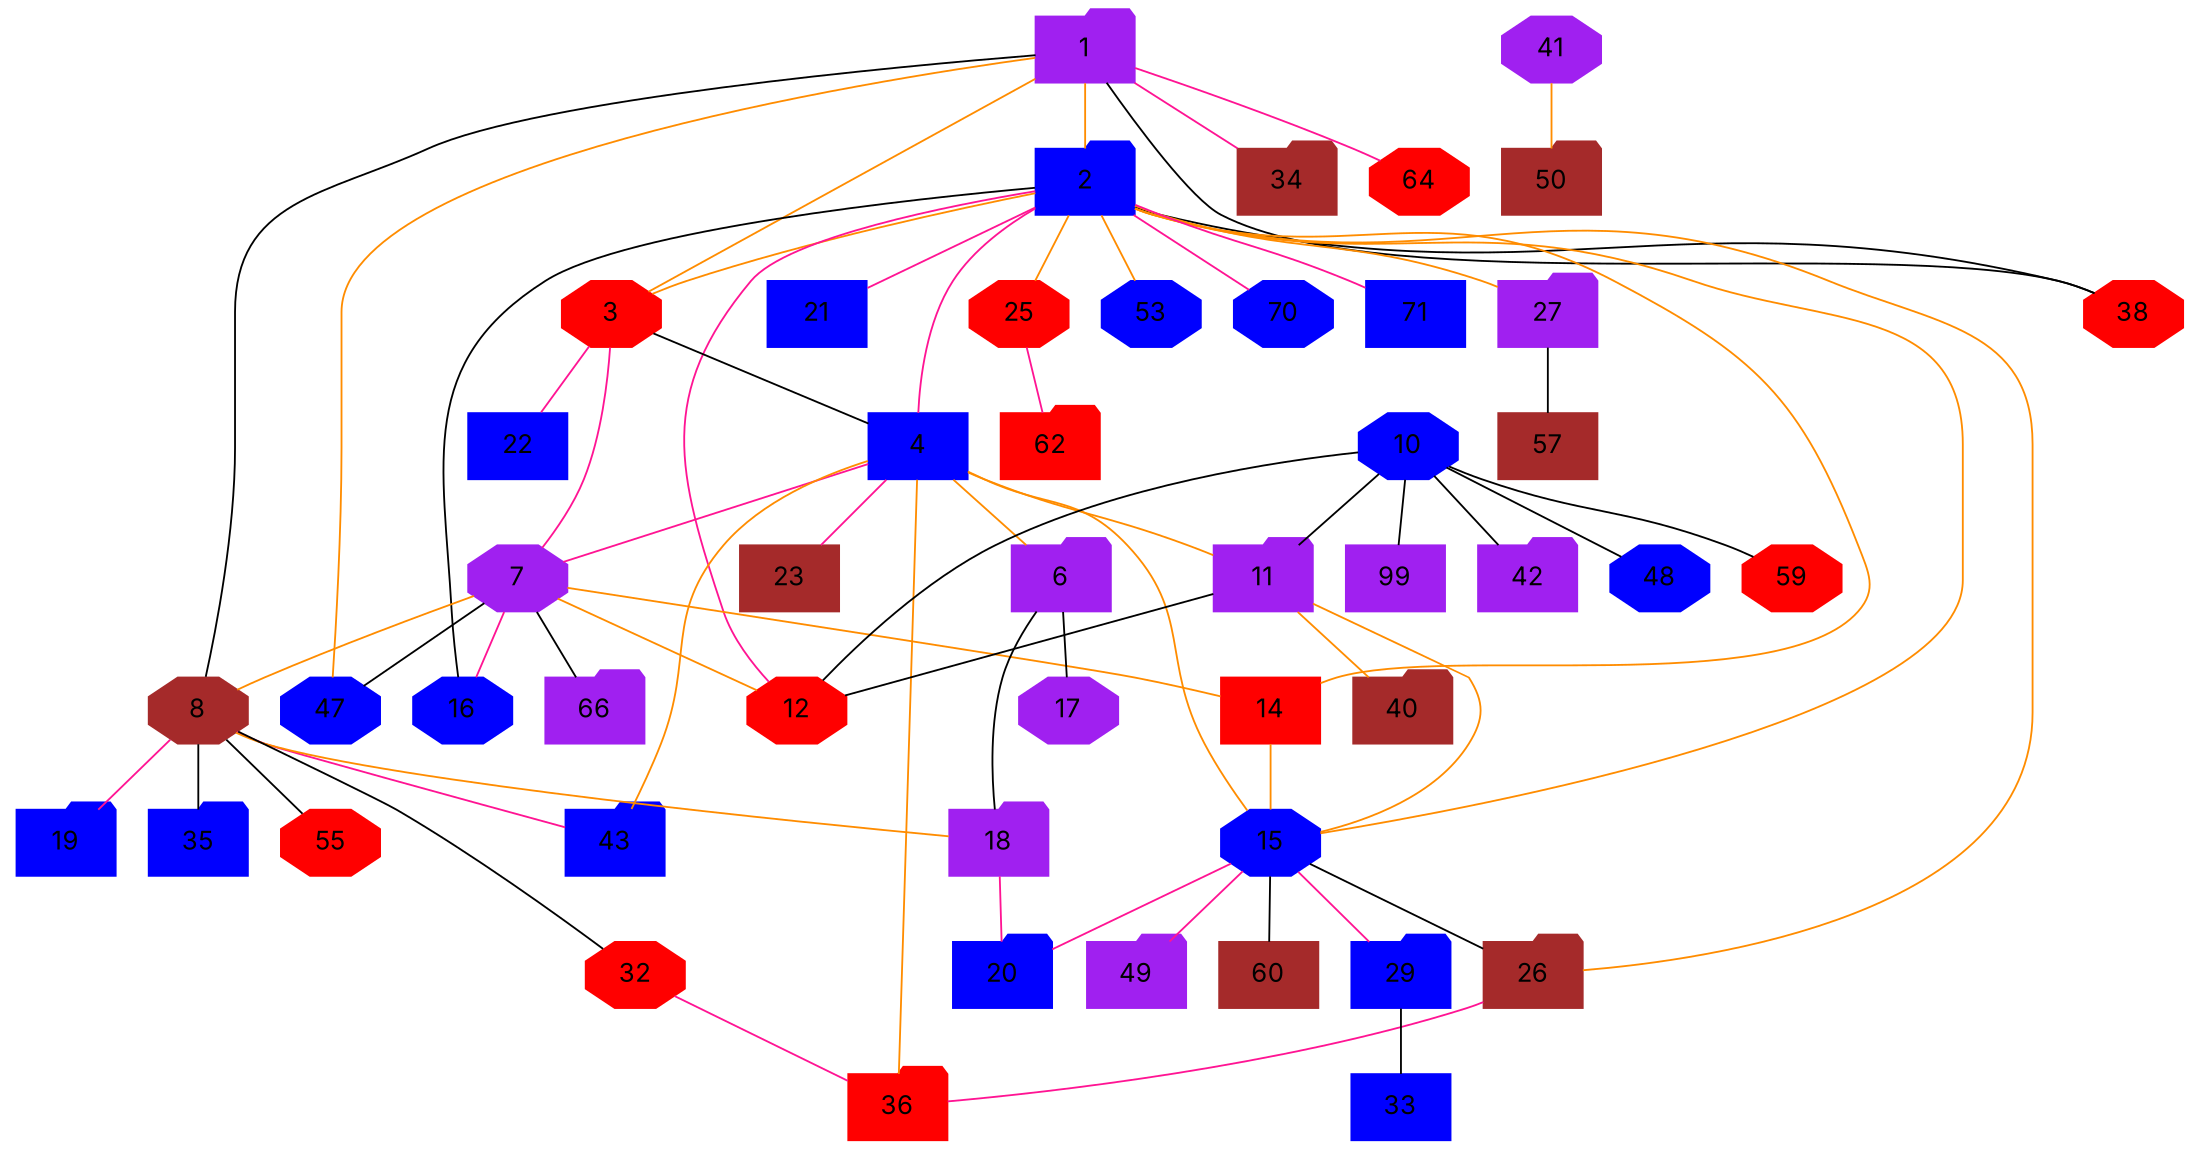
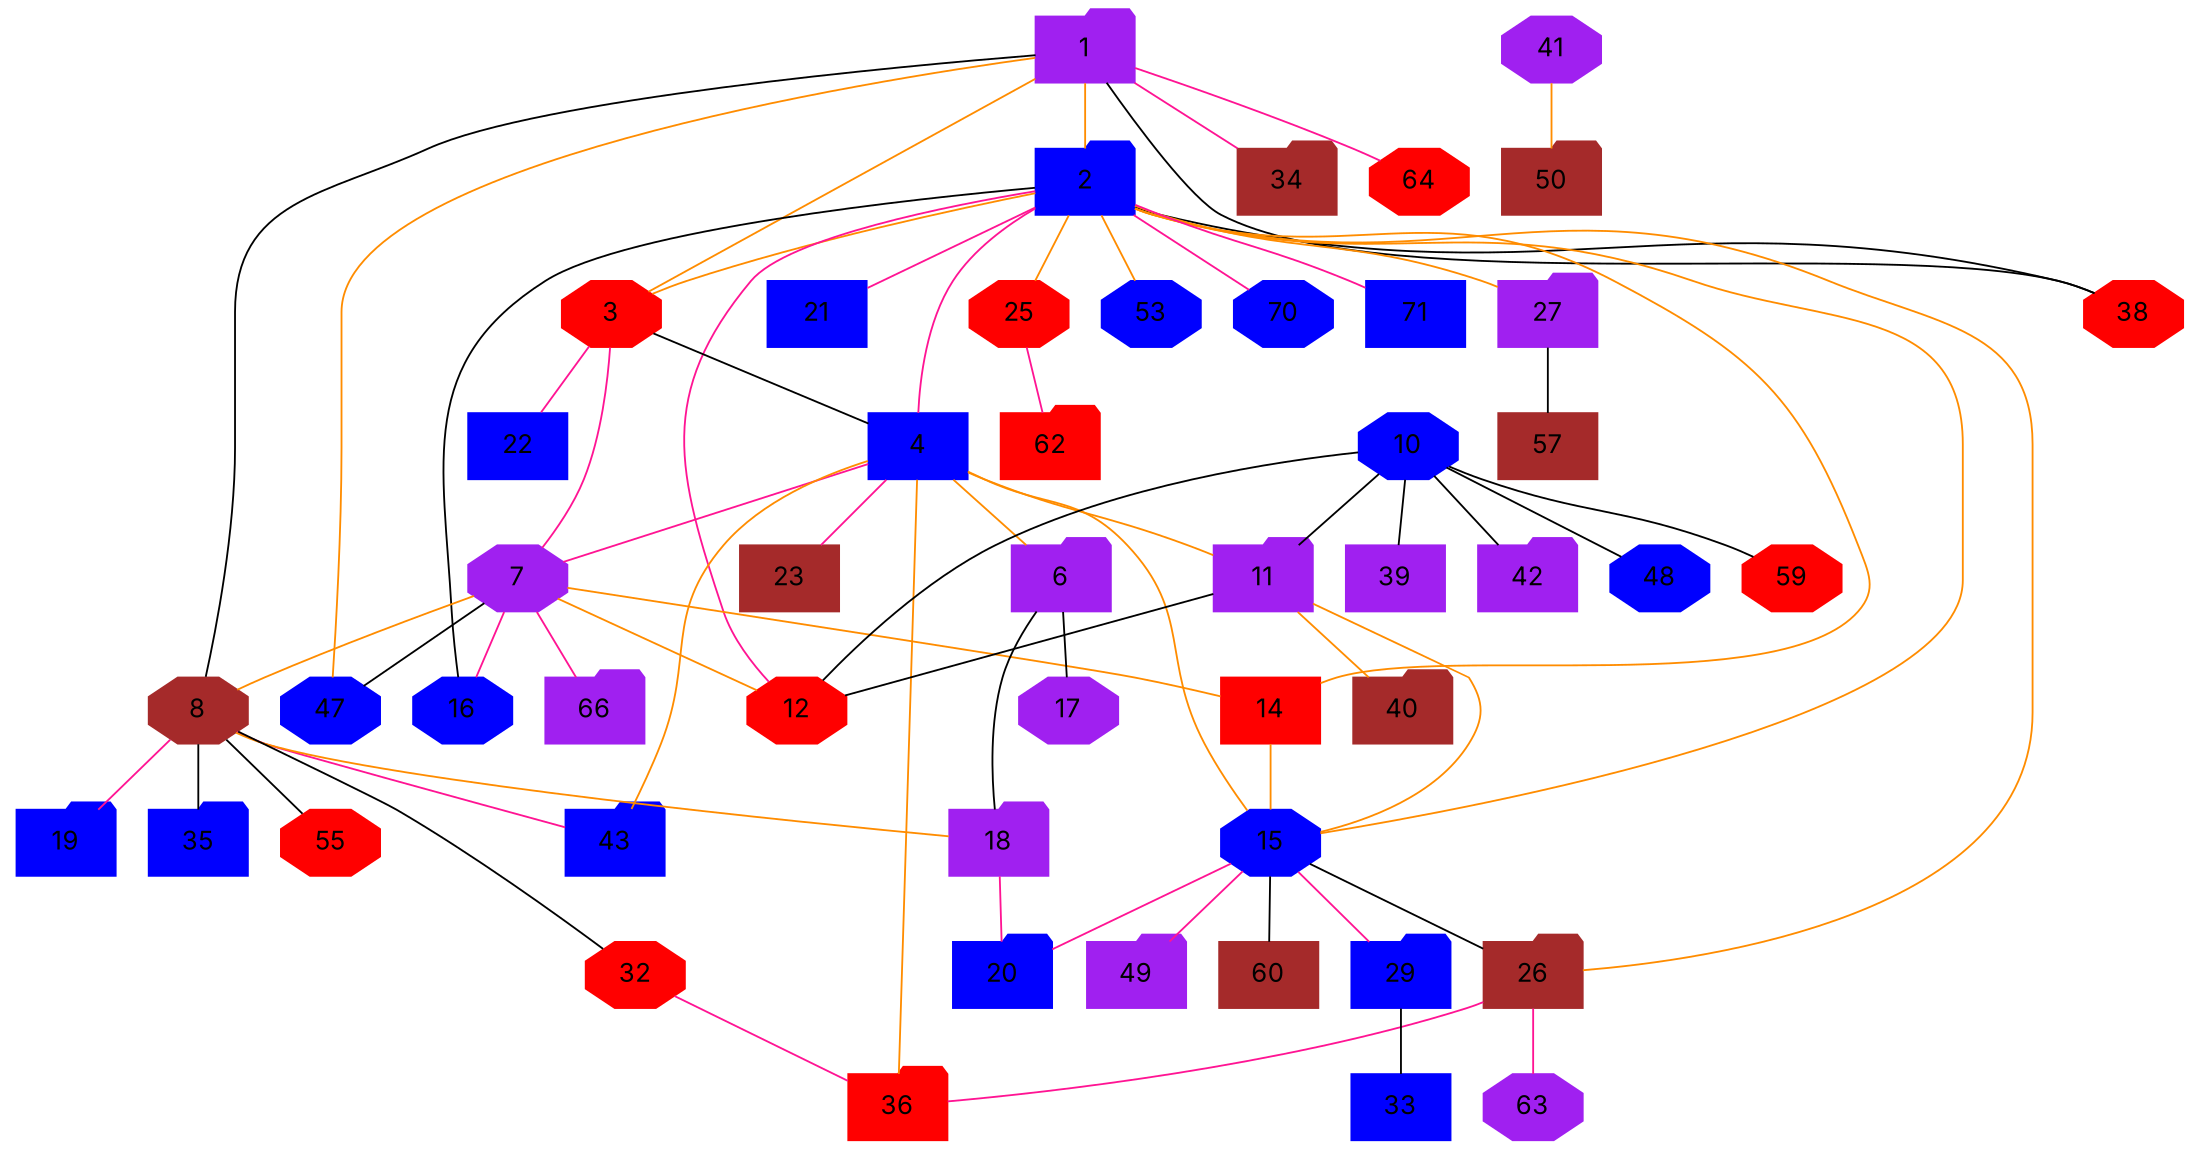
(1395, 578) -> (1395, 578)
(556, 645) -> (556, 645)
none -> (1533, 1107)
